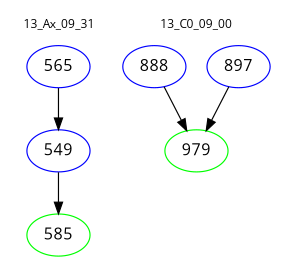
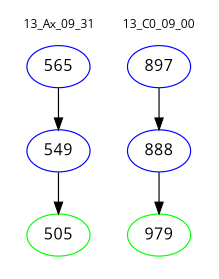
(220, 104) -> (159, 103)
(58, 235) -> (58, 235)
